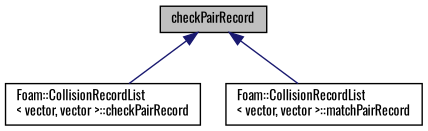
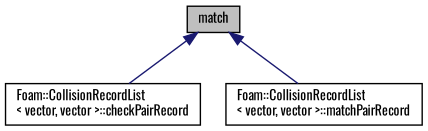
(214, 19) -> (214, 19)
